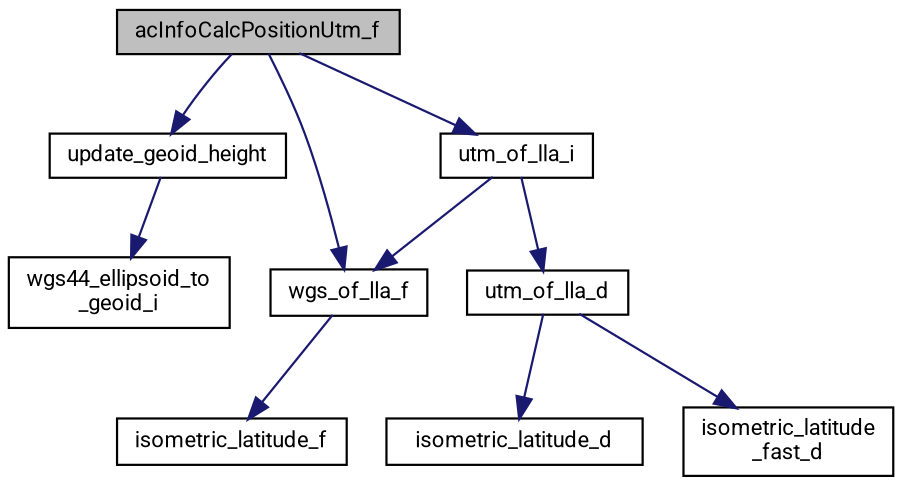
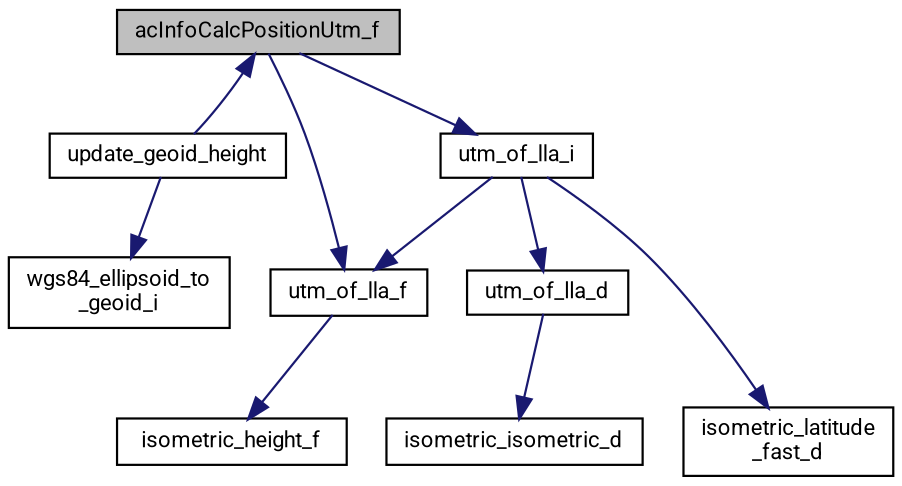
(206, 83) -> (220, 104)
(119, 293) -> (119, 293)
(349, 293) -> (349, 293)
(648, 355) -> (663, 272)
(232, 442) -> (232, 442)
(515, 442) -> (515, 442)
